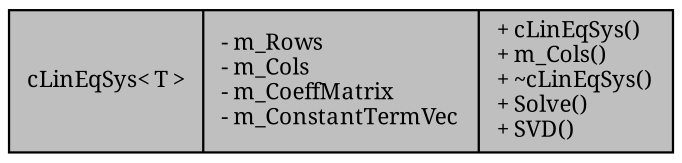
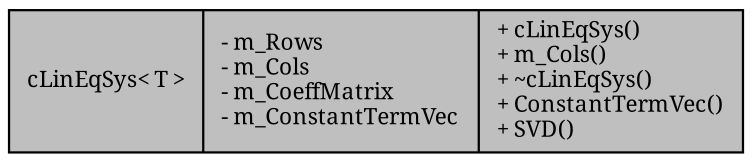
(543, 105) -> (611, 105)
